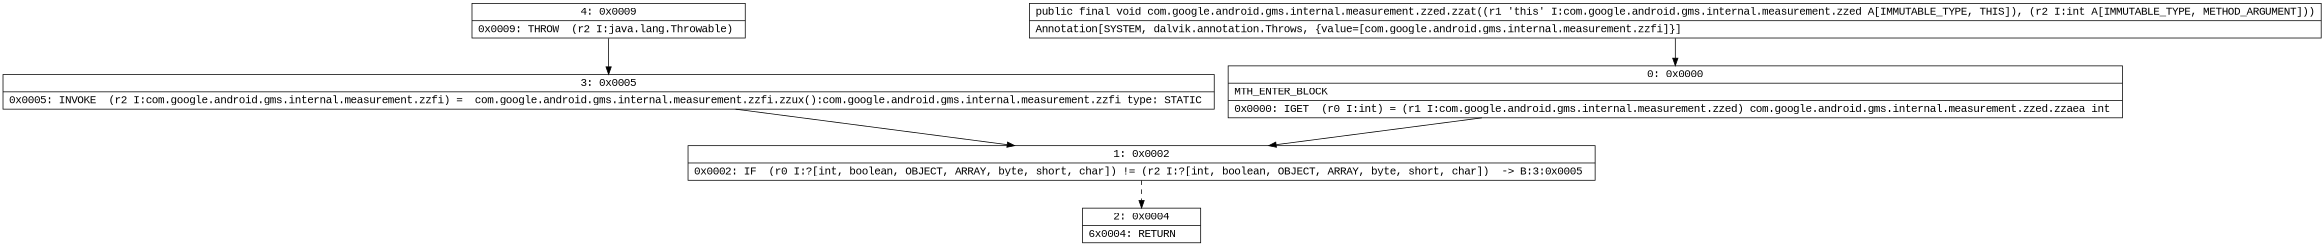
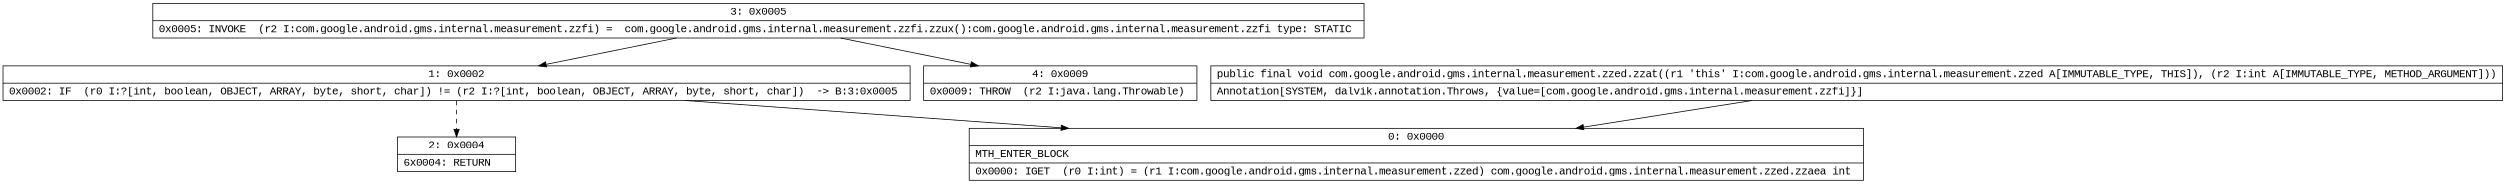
(609, 53) -> (906, 51)
(1379, 131) -> (873, 114)
